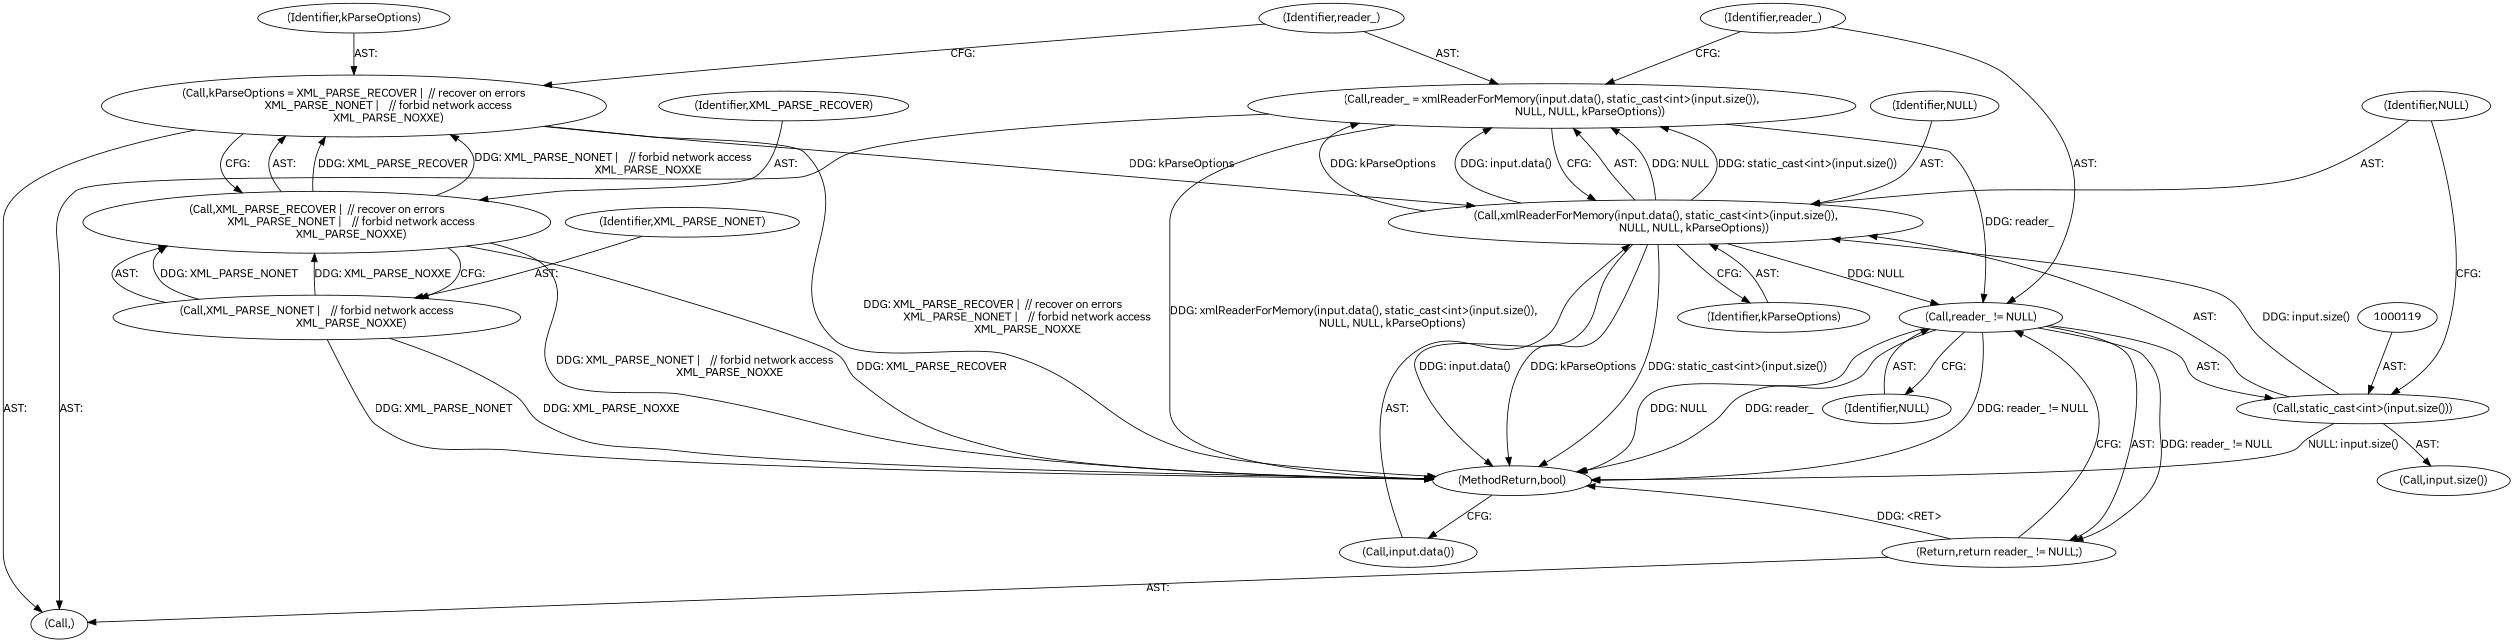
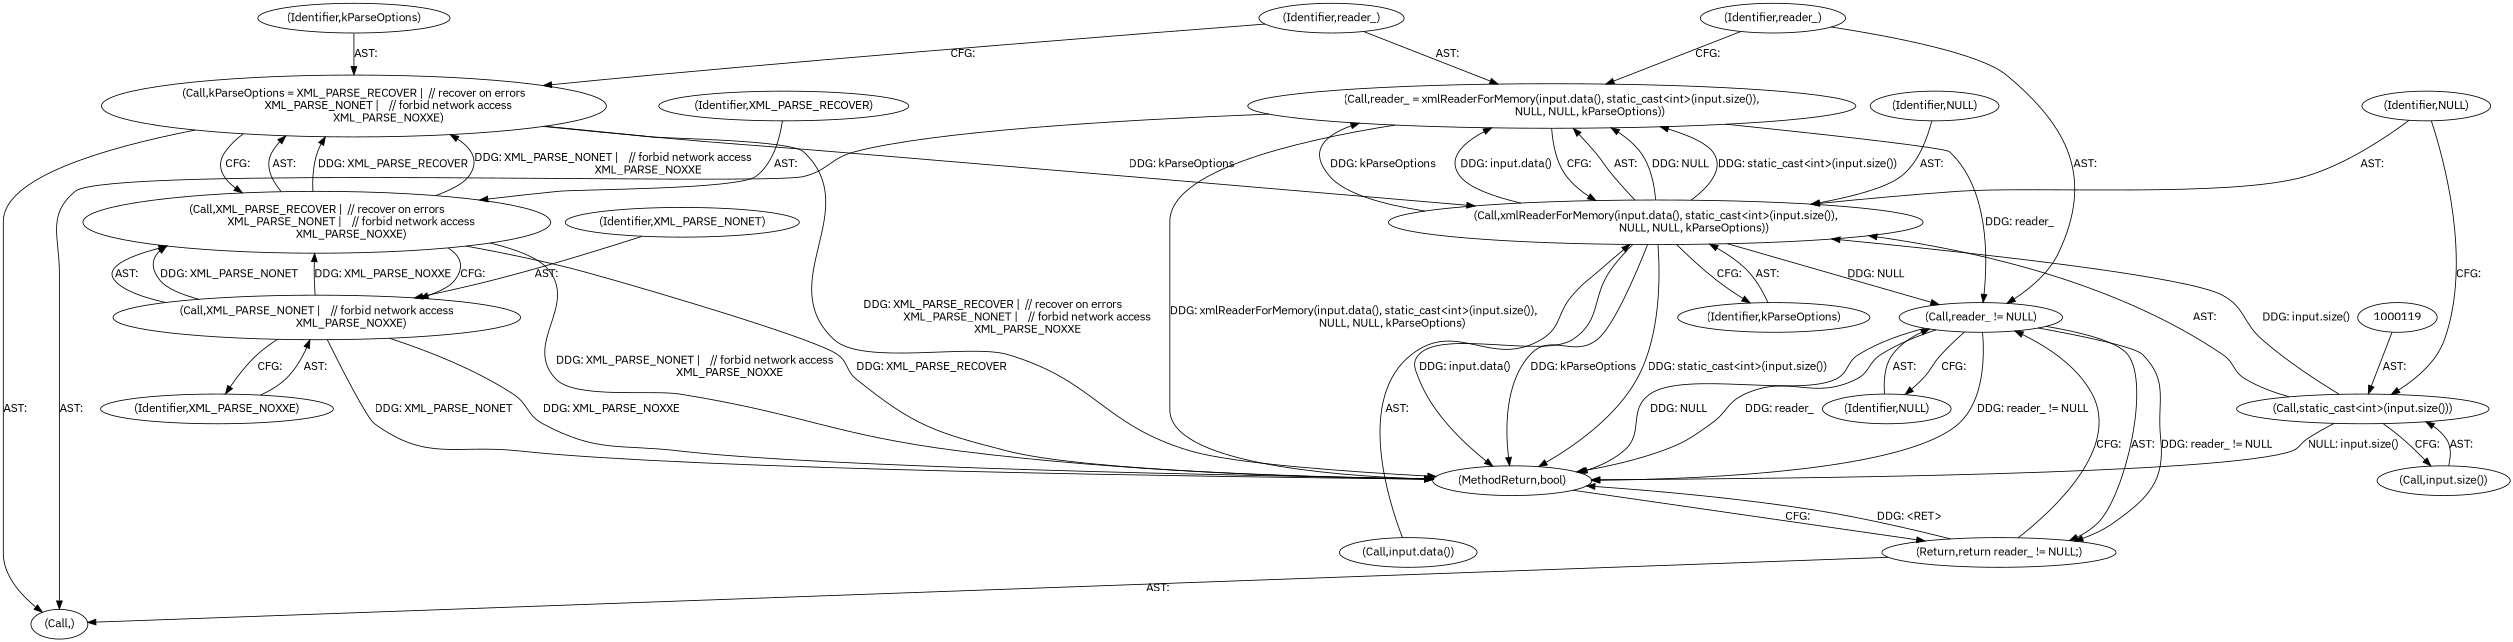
(2164, 349) -> (2448, 443)
none -> (217, 409)
(2429, 445) -> (2429, 445)
(1464, 514) -> (1745, 515)
